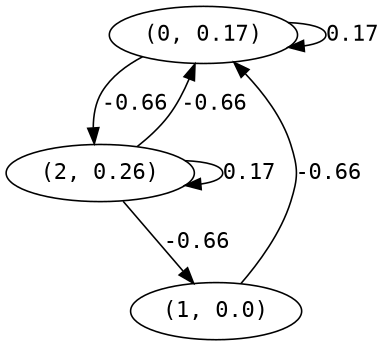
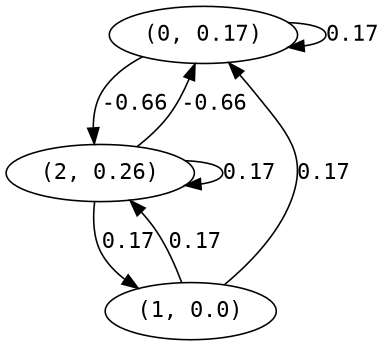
(329, 173) -> (324, 173)
(197, 242) -> (129, 242)
none -> (165, 245)
